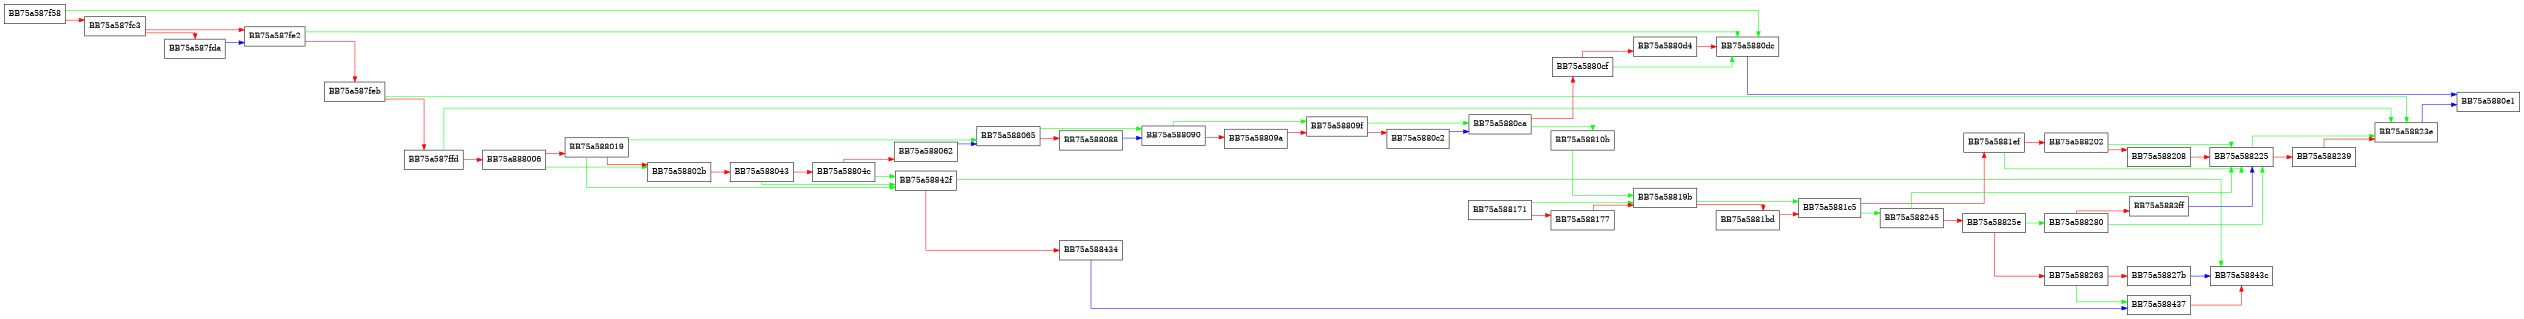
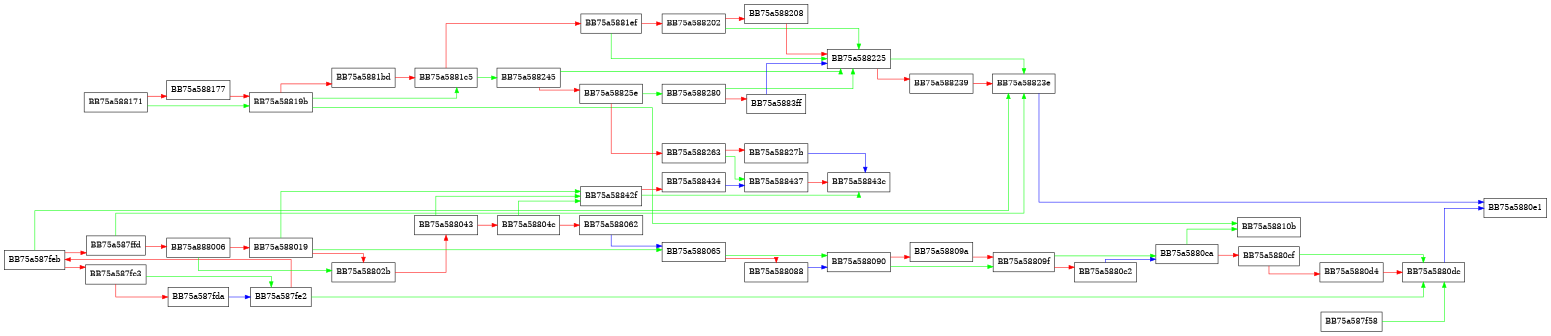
(72, 20) -> (73, 267)
(197, 30) -> (211, 276)
(1578, 195) -> (714, 223)
